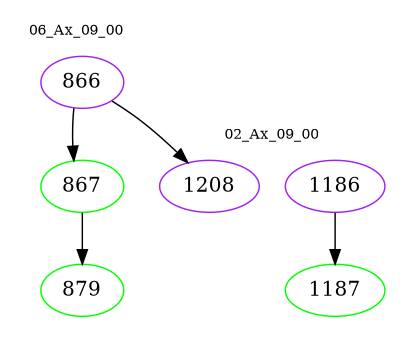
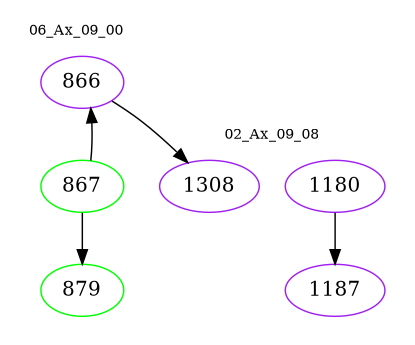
(73, 127) -> (92, 142)
(272, 135) -> (272, 135)
(209, 186) -> (209, 186)
(335, 186) -> (335, 186)
(335, 290) -> (335, 290)
